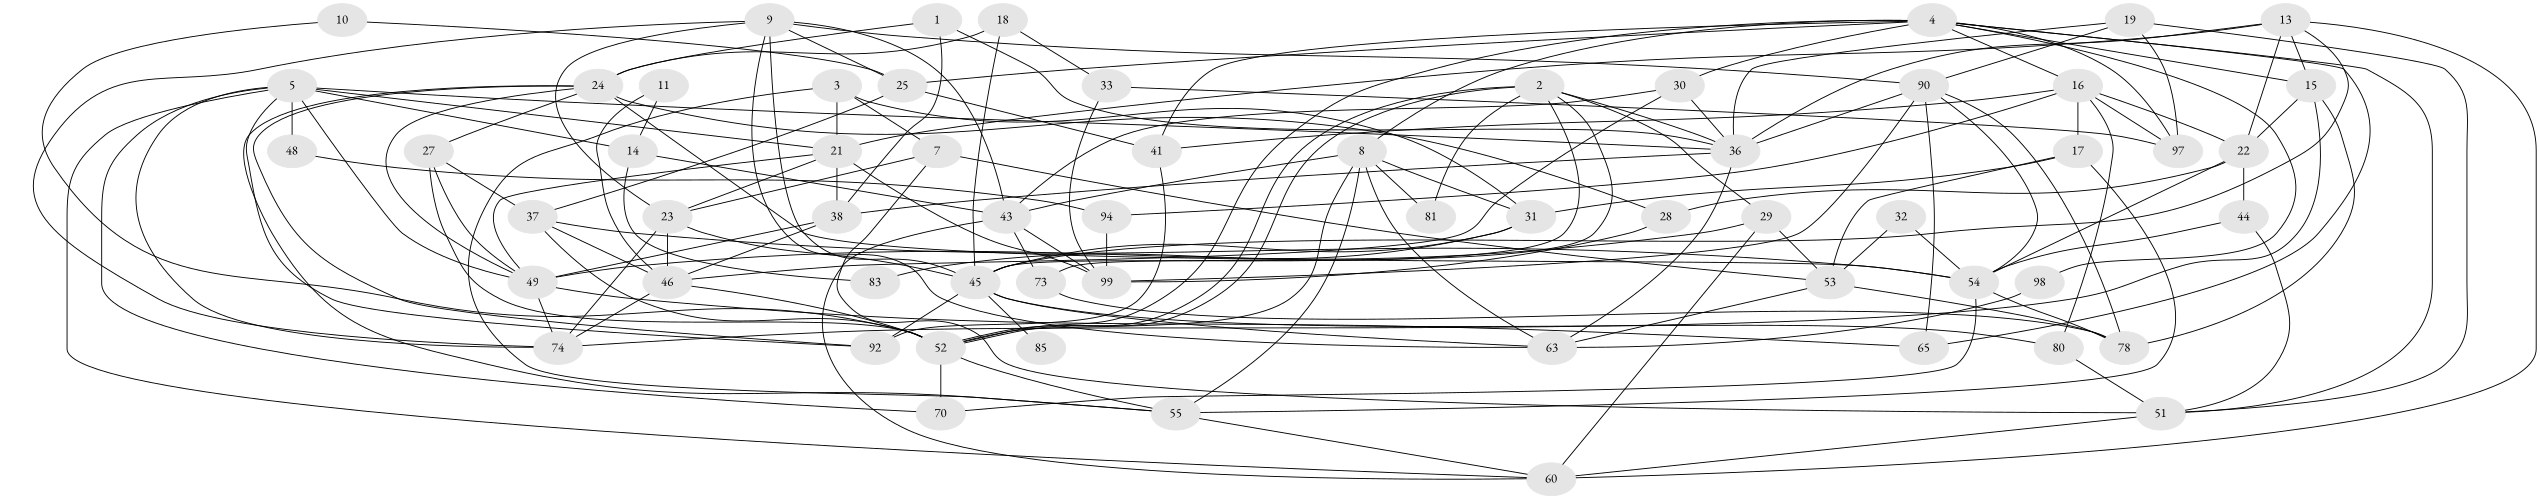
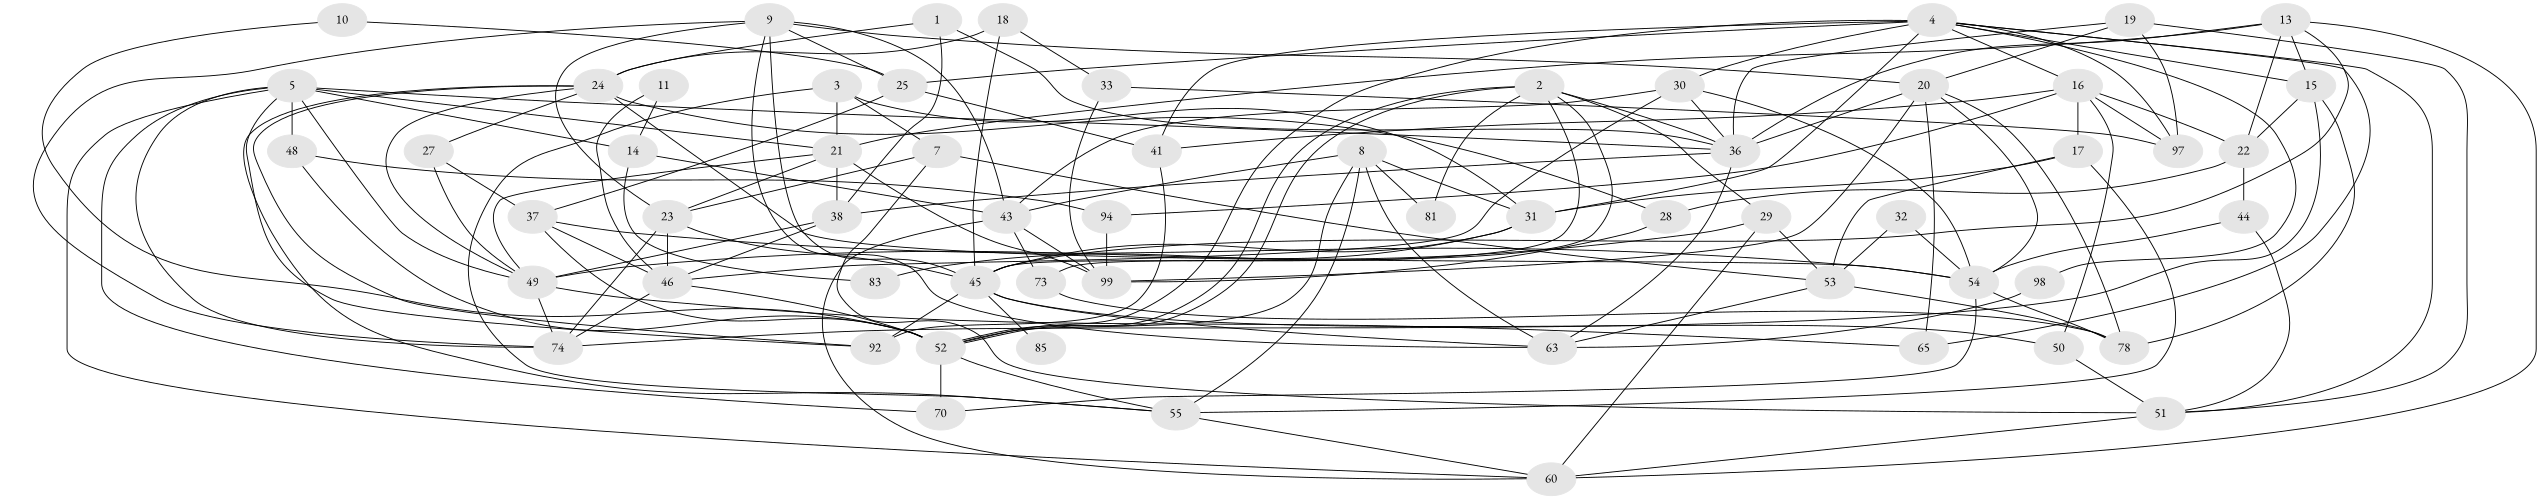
(1619, 42) -> (1787, 154)
(1924, 86) -> (1924, 86)
(2115, 214) -> (1852, 144)
(633, 321) -> (671, 326)
(2059, 348) -> (2059, 348)
